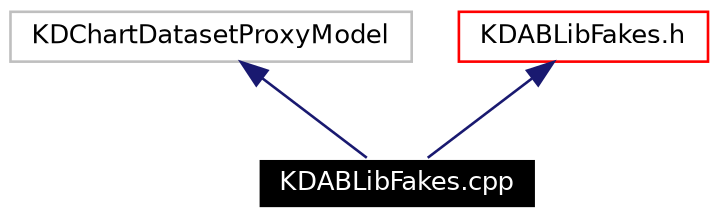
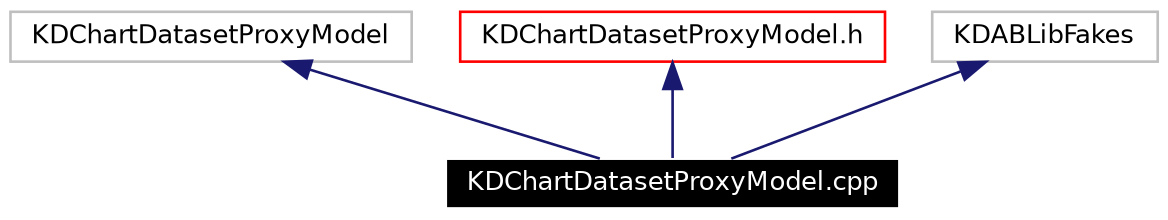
(583, 37) -> (673, 37)
none -> (1045, 37)
(397, 184) -> (673, 184)
